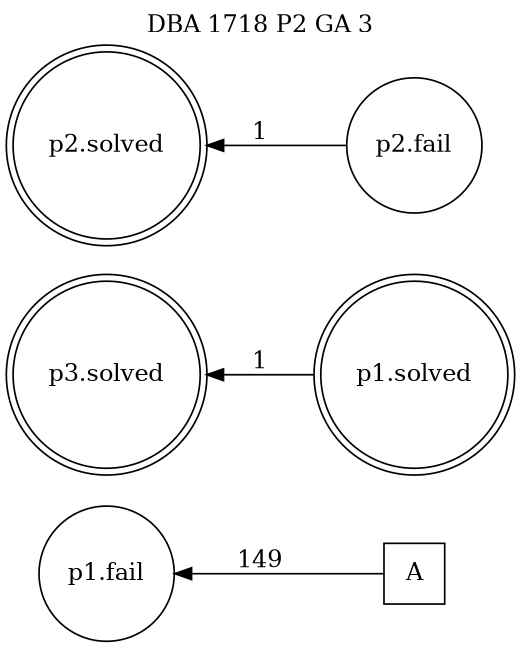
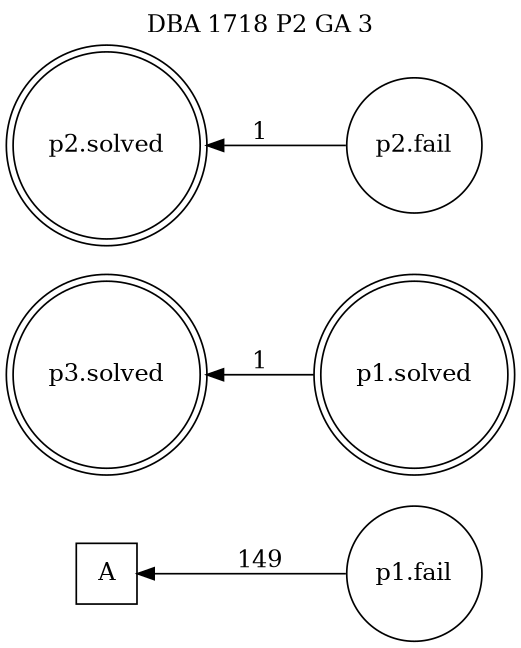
(288, 574) -> (250, 574)
